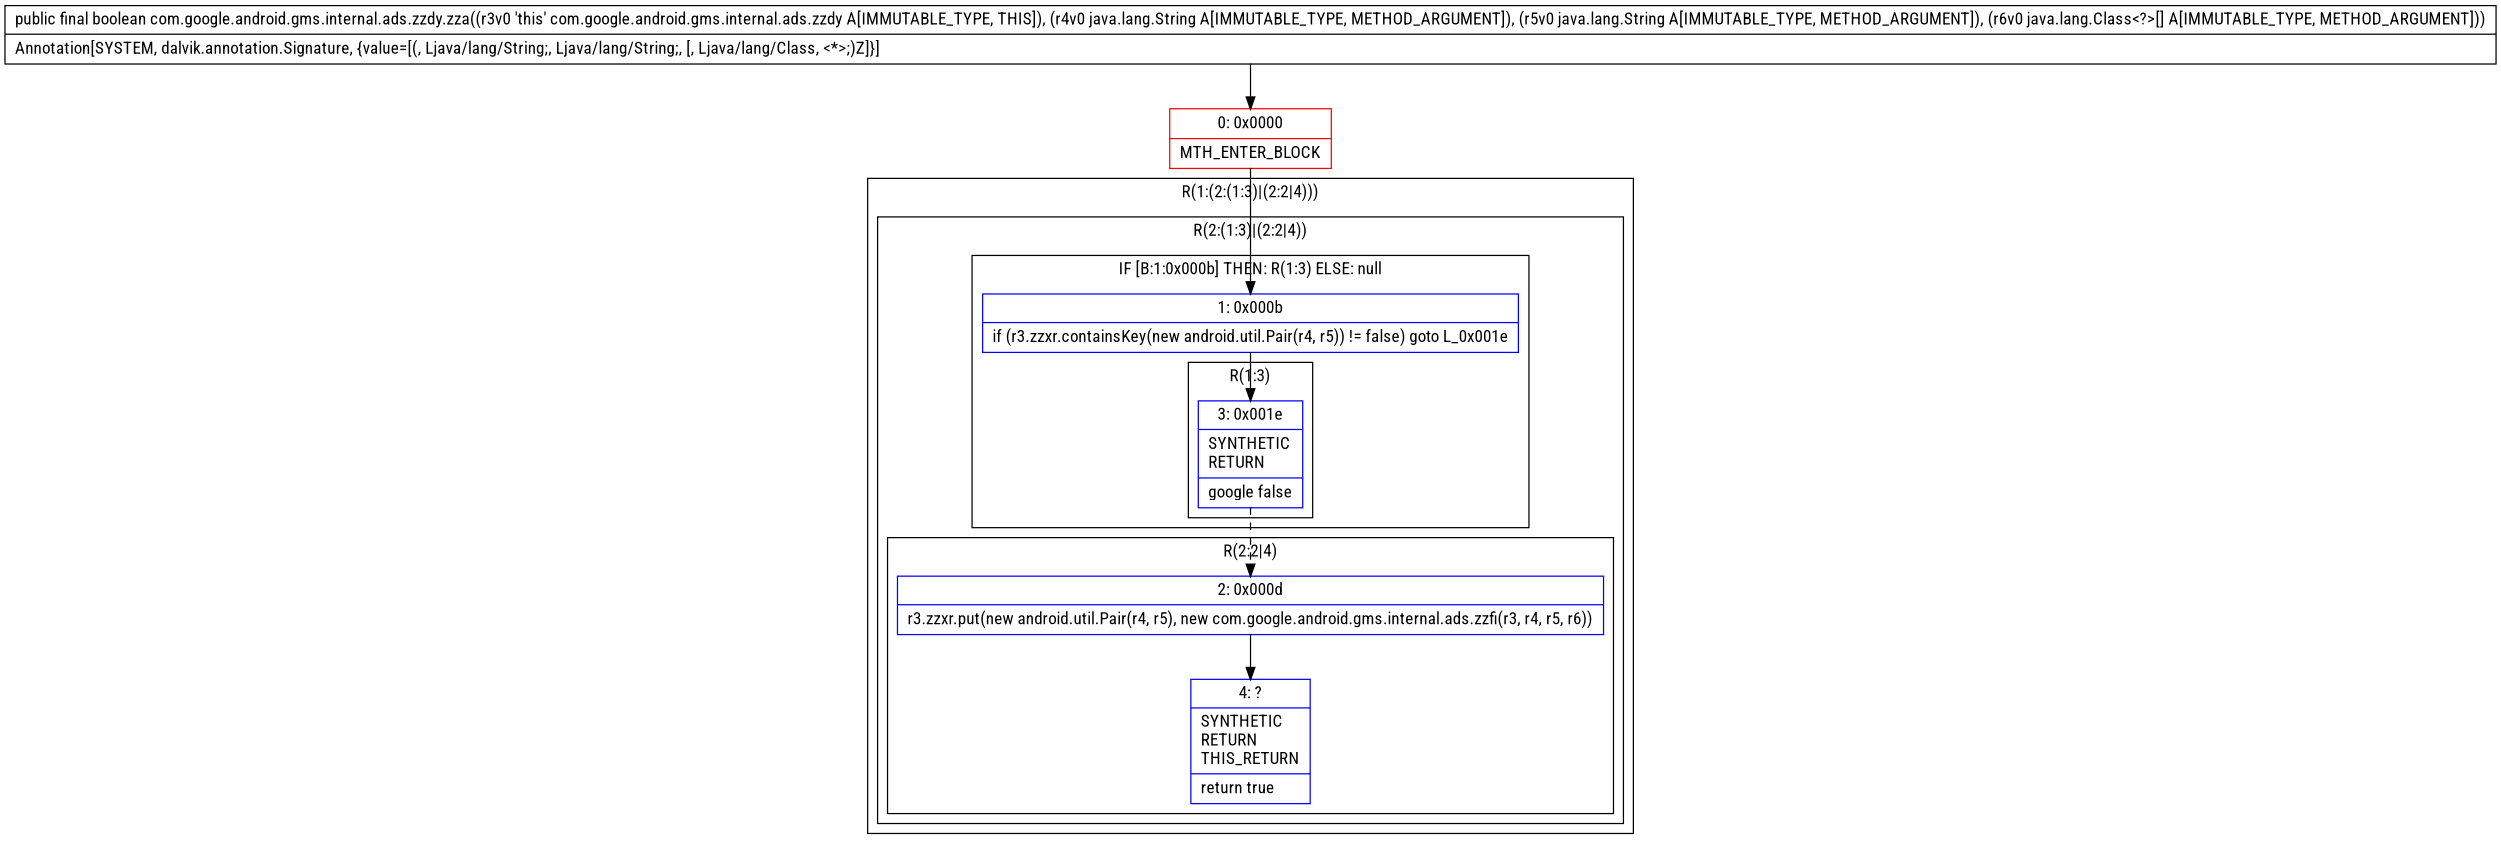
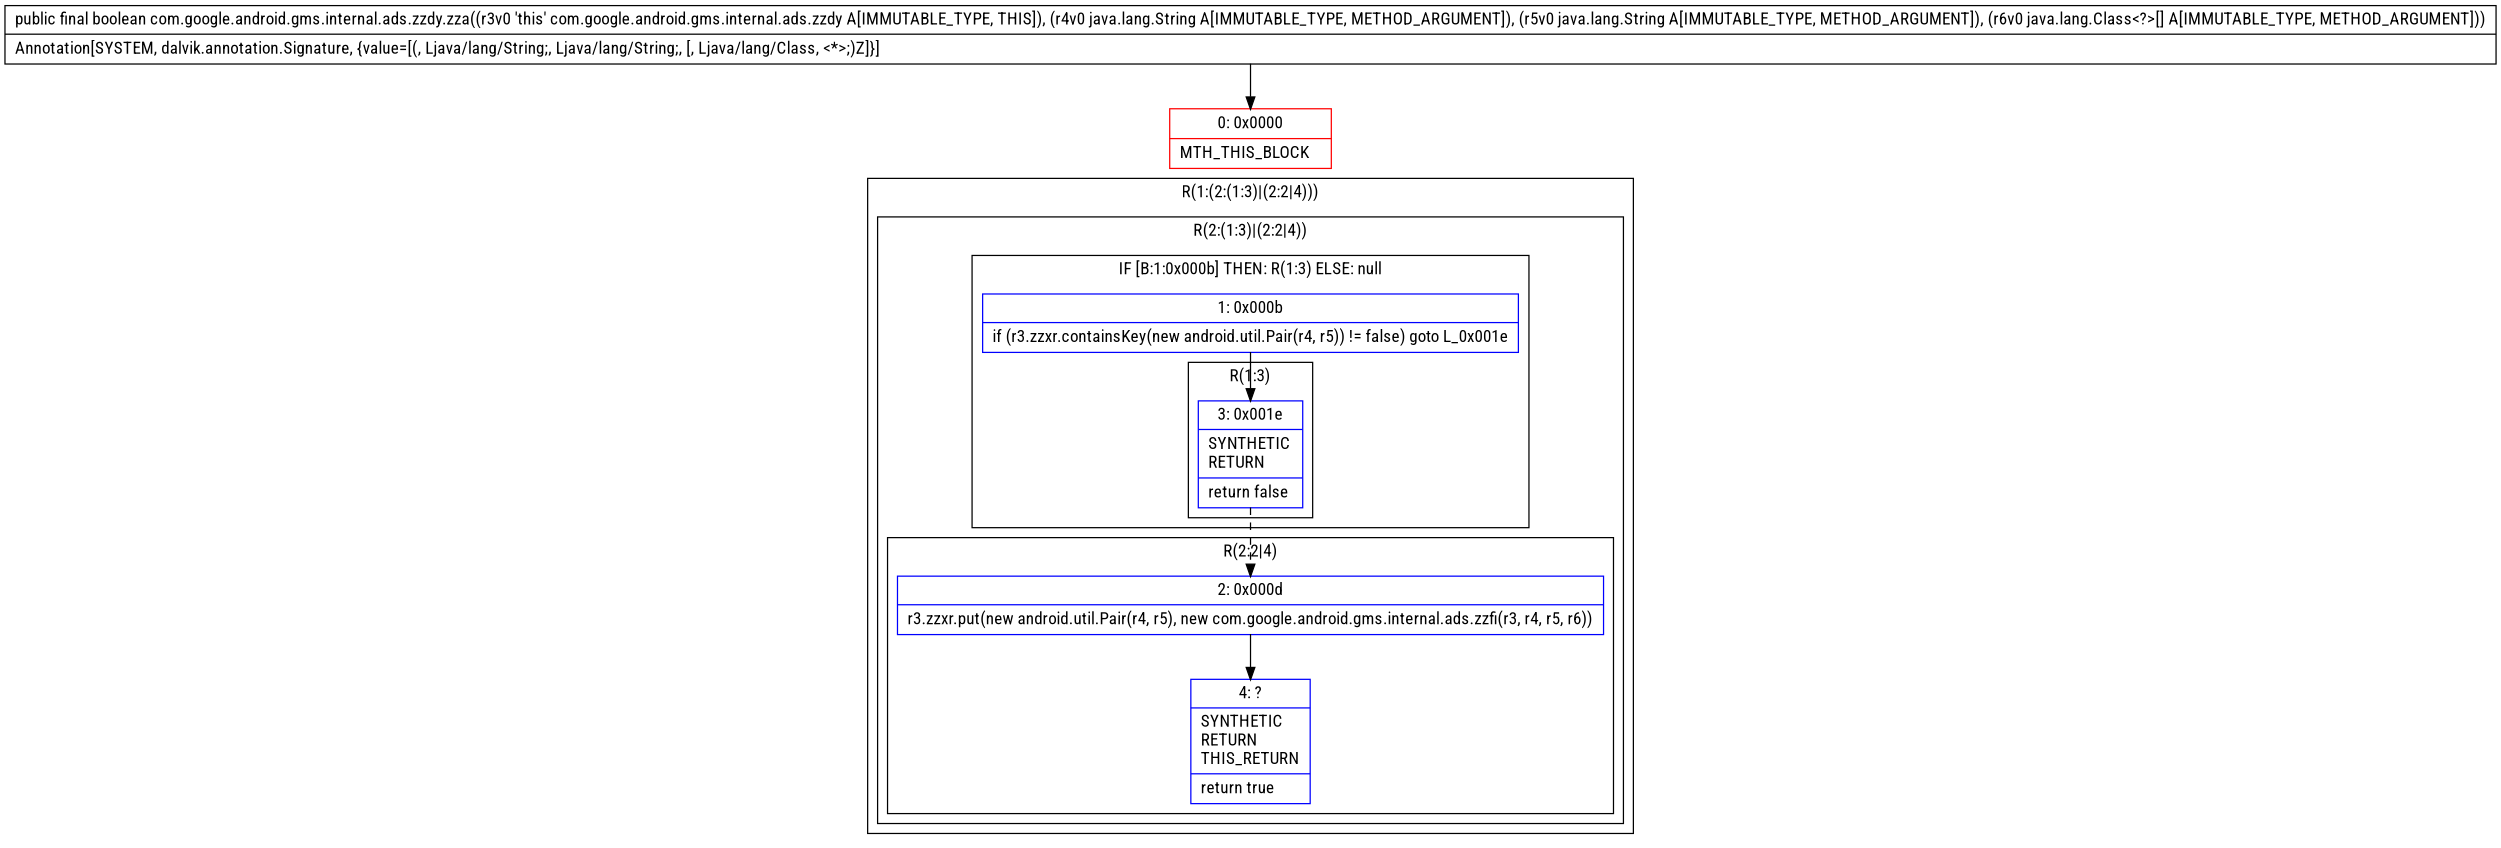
(1251, 153) -> (1245, 153)
(1251, 225) -> none
(1251, 492) -> (1249, 492)
